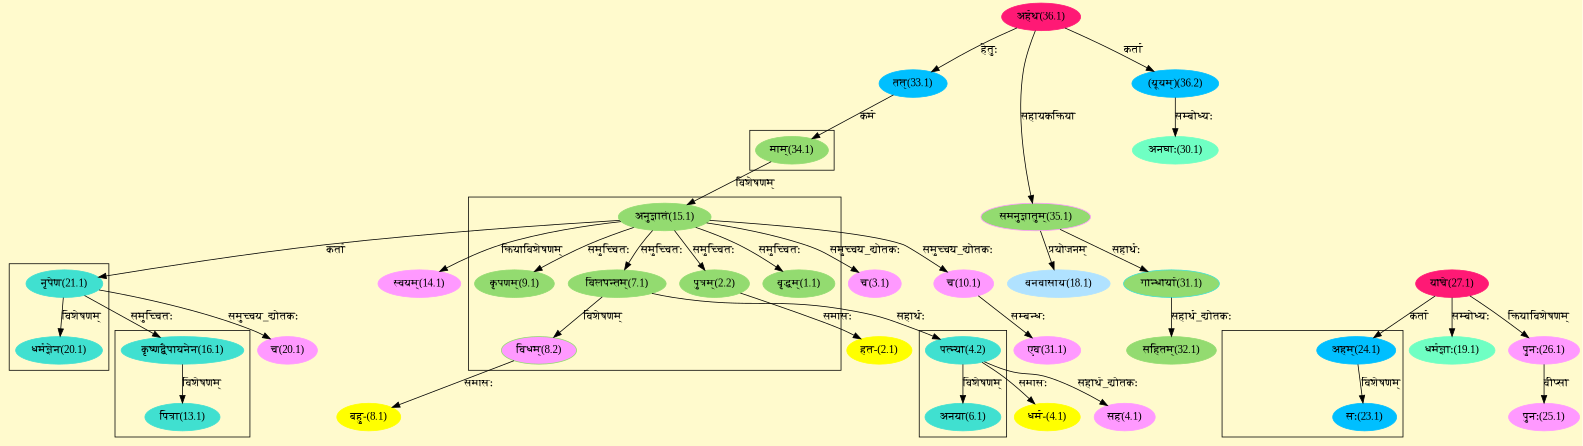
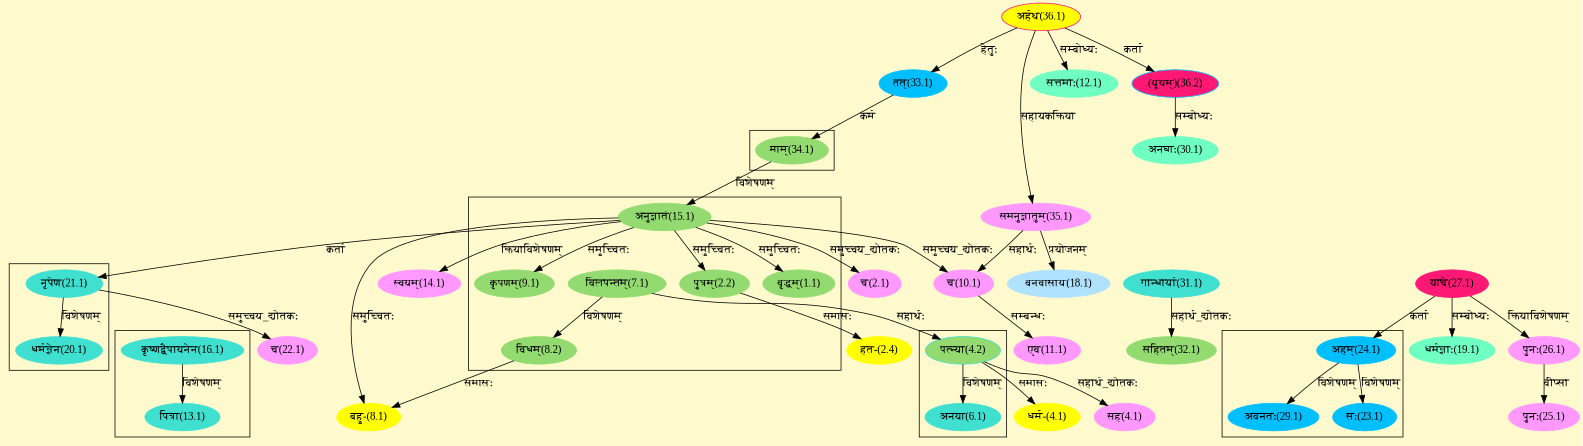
(1041, 17) -> (1041, 17)
none -> (1074, 84)
(1175, 84) -> (1175, 84)
(1036, 217) -> (1036, 217)
(640, 246) -> (414, 241)
(1100, 249) -> (1004, 249)
(875, 284) -> (875, 284)
(1171, 284) -> (1171, 284)
(119, 315) -> none
(288, 350) -> (288, 350)
(539, 350) -> (539, 350)
(879, 350) -> (879, 350)
(963, 350) -> (963, 350)
(1047, 350) -> (1047, 350)
none -> (1273, 417)
